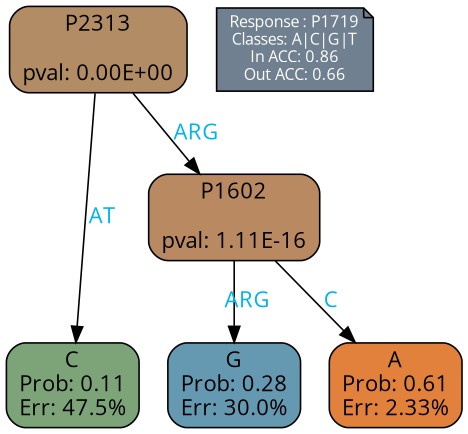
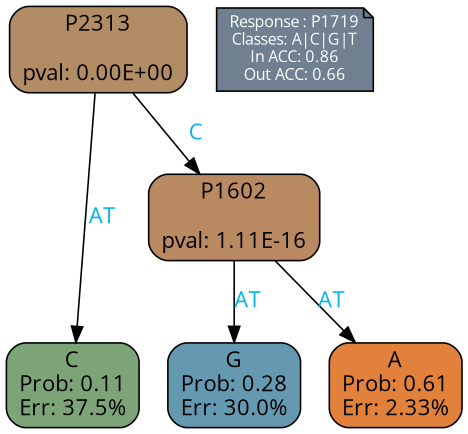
(197, 133) -> (197, 133)
(248, 301) -> (248, 301)
(332, 301) -> (332, 301)
(73, 385) -> (73, 385)
